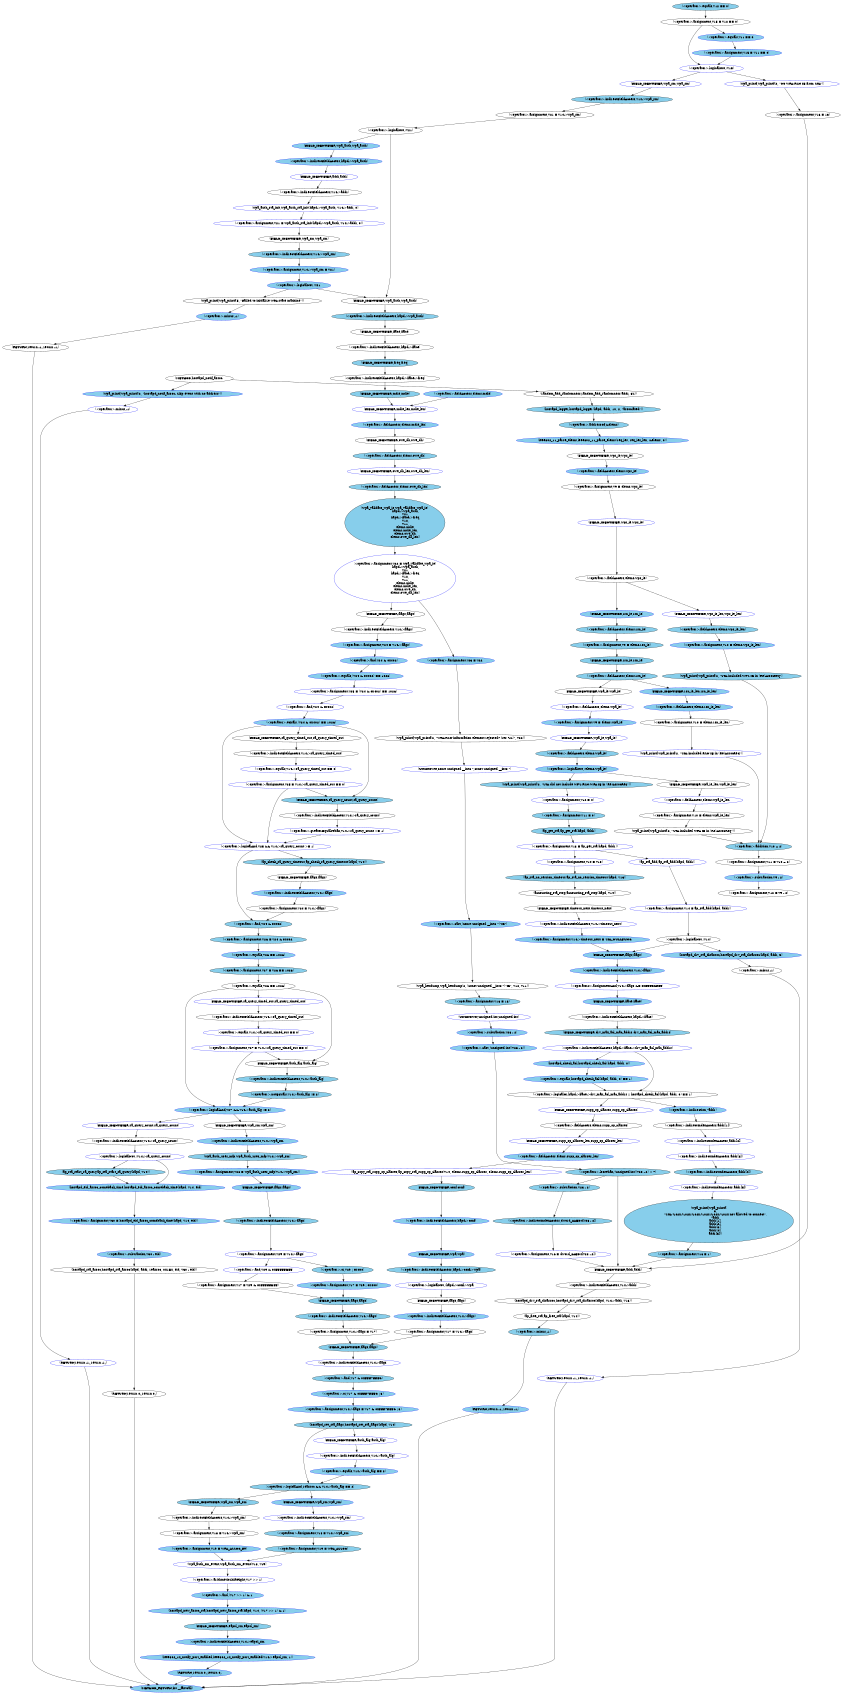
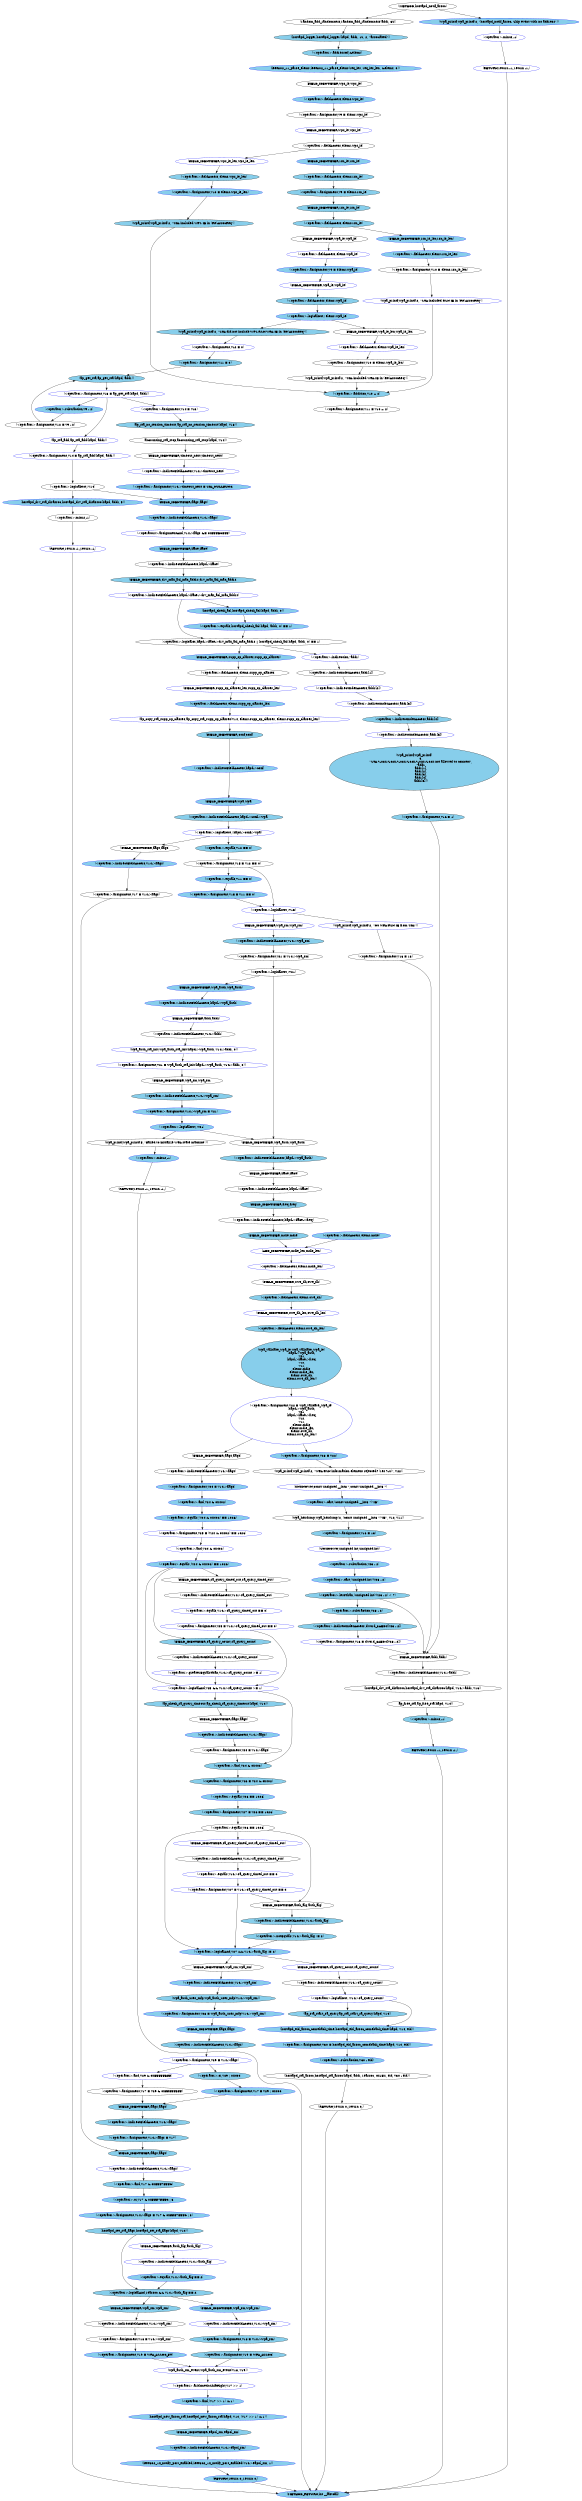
none -> (41, 393)
(395, 409) -> (291, 1251)
(395, 425) -> (291, 1267)
none -> (228, 839)
(759, 869) -> (89, 401)
(596, 1110) -> (238, 657)
(693, 1110) -> (335, 657)
(343, 1332) -> (143, 2138)
